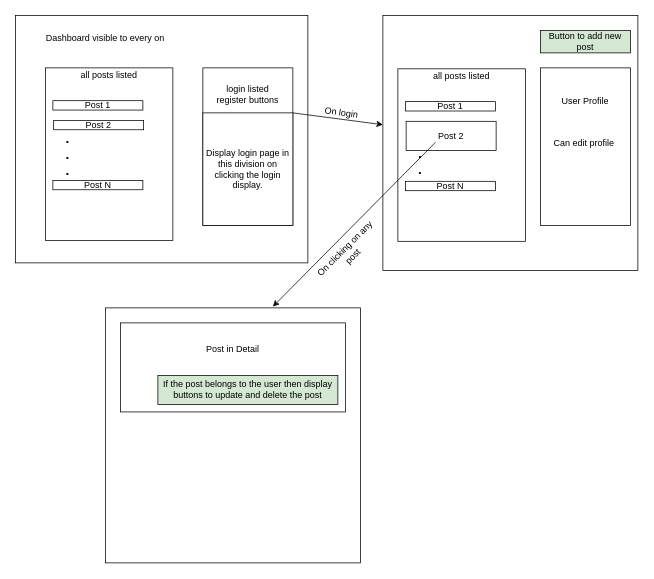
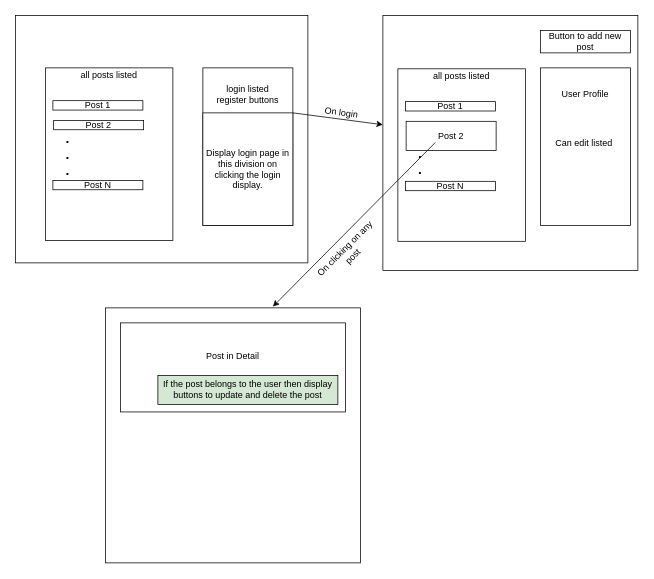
(105, 38) -> none
(585, 42) -> (585, 42)
(585, 102) -> (585, 94)
(585, 143) -> (585, 143)
(233, 349) -> (233, 357)
